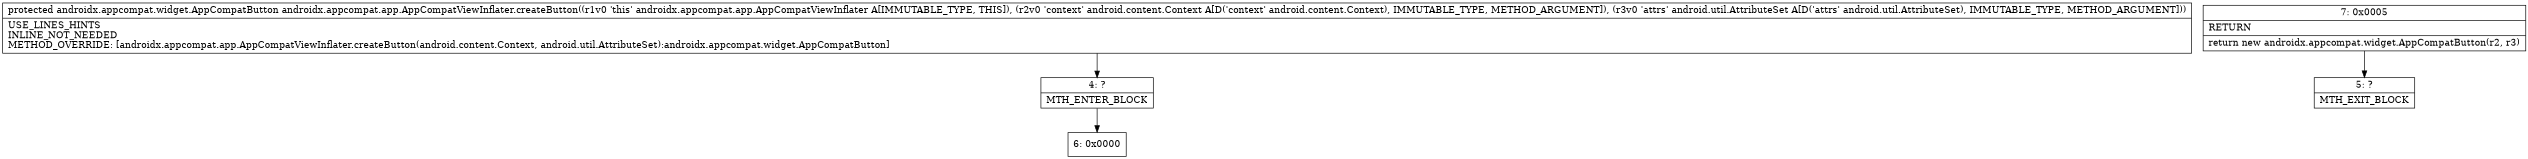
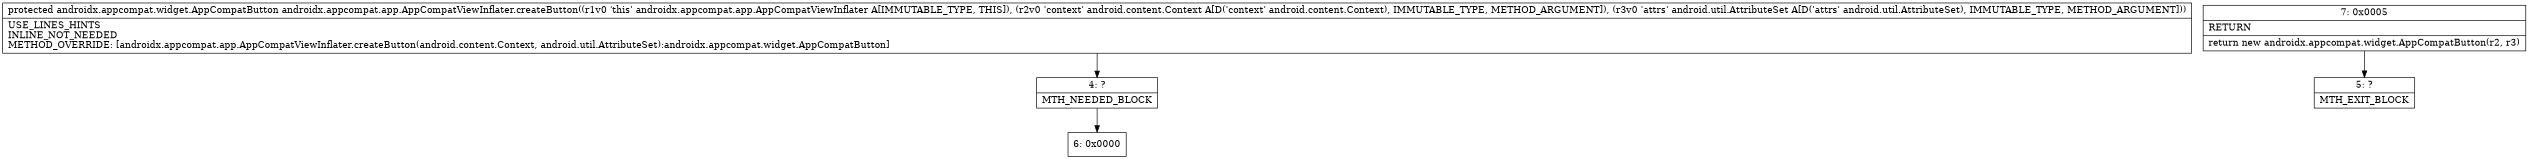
(1097, 100) -> (1097, 100)
